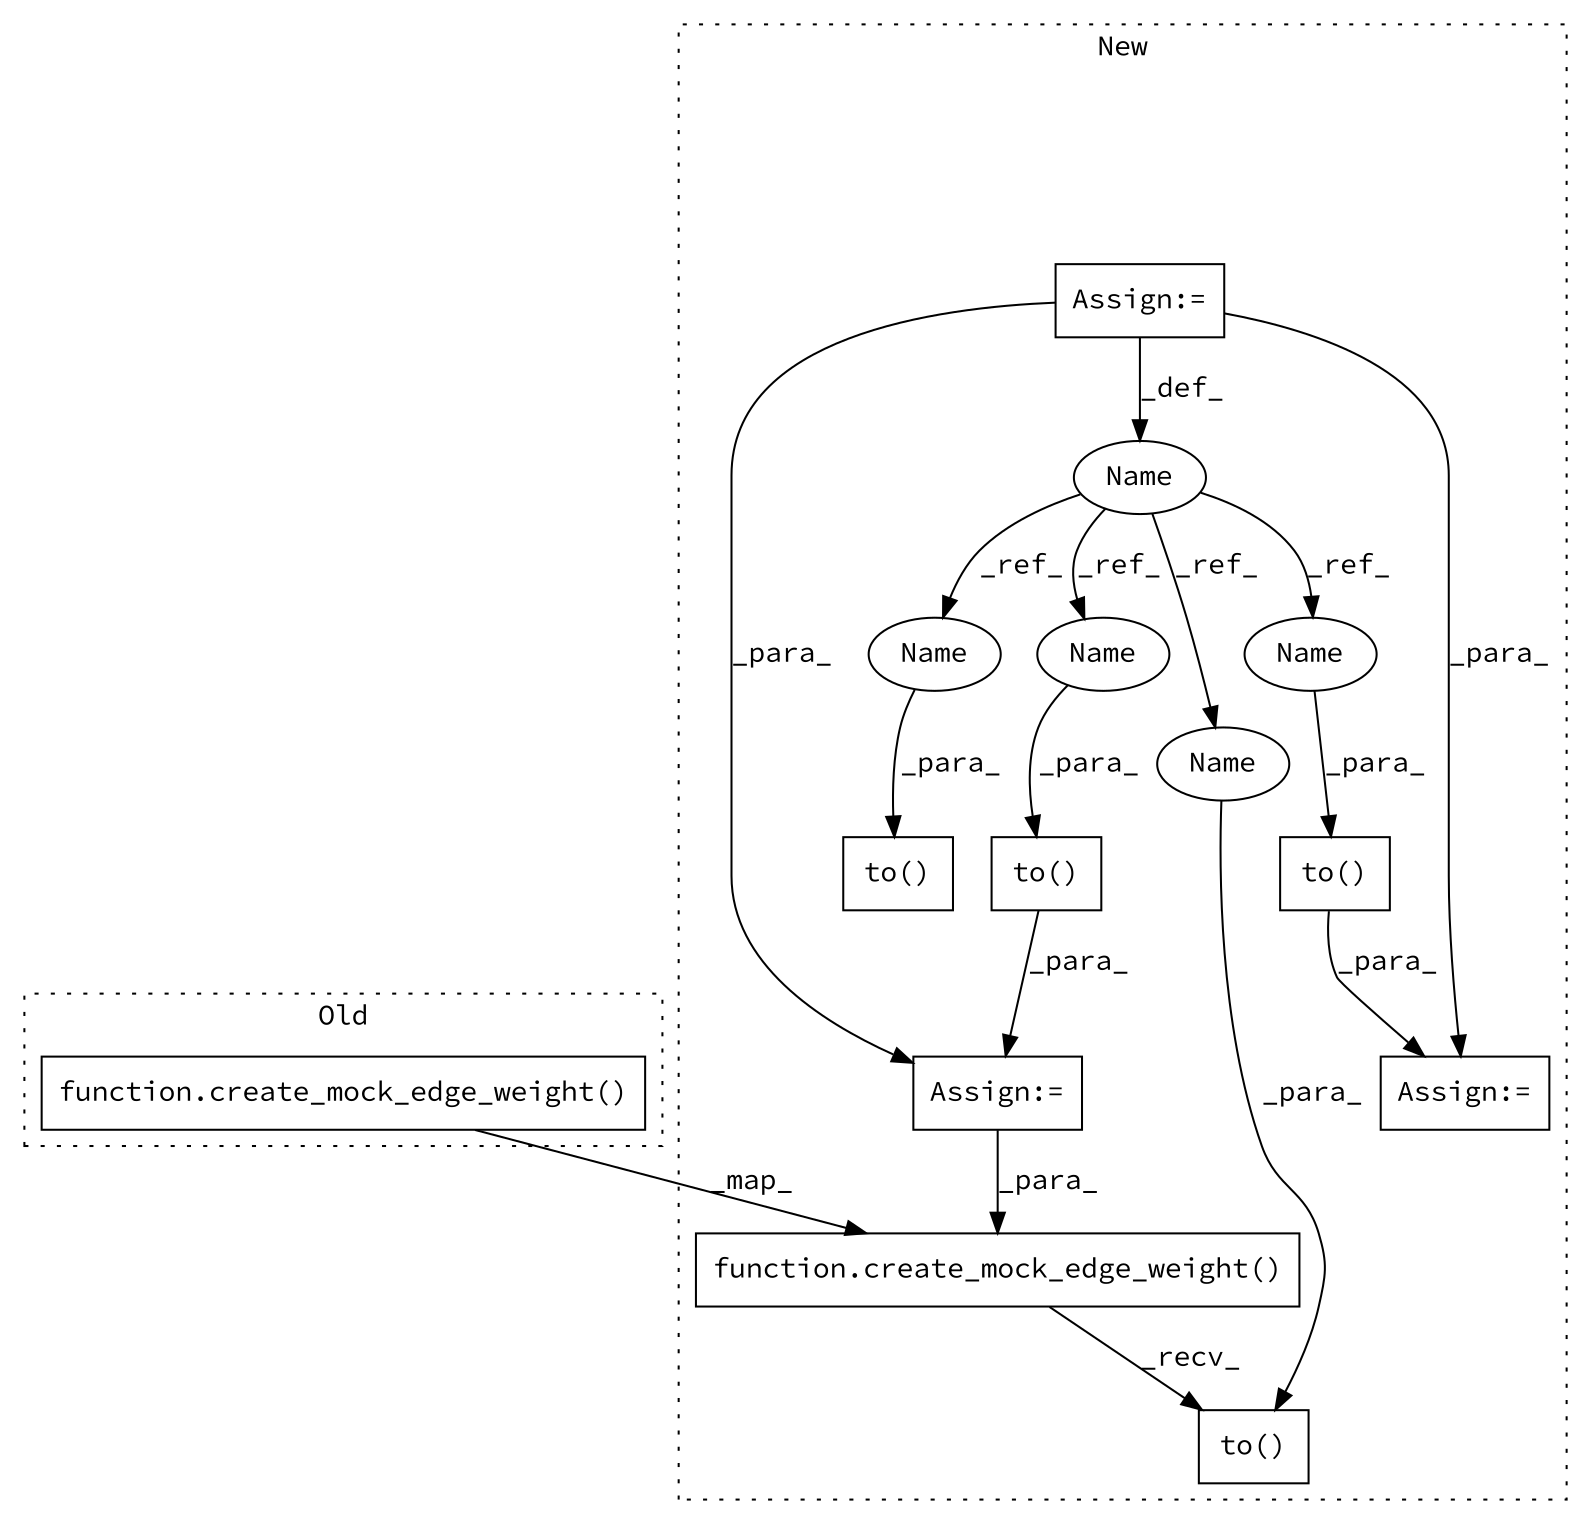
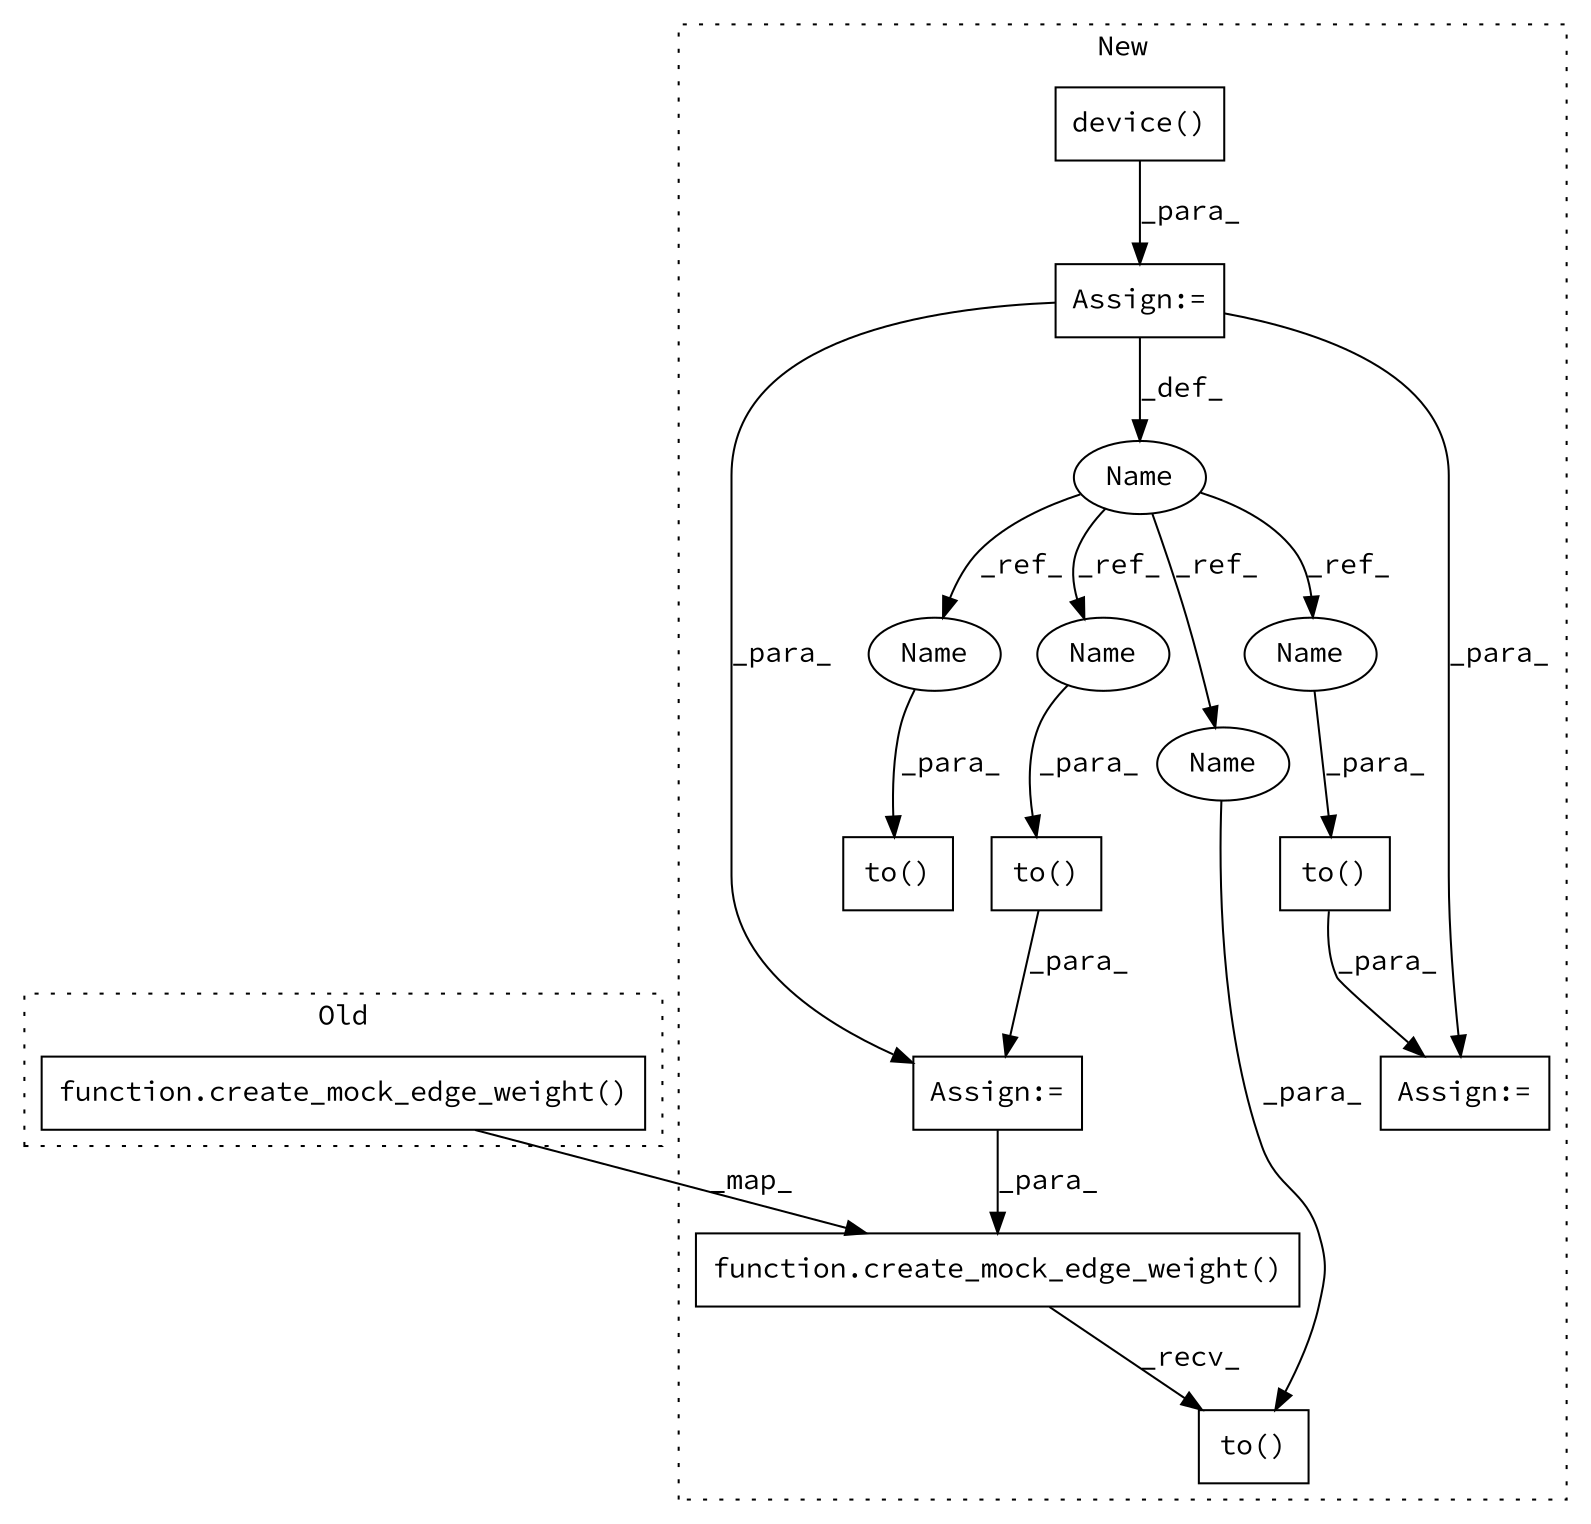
none -> (1140, 124)
